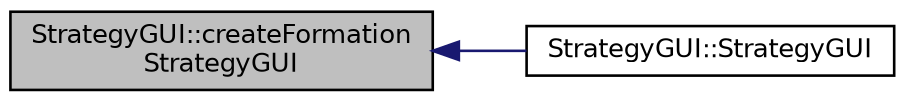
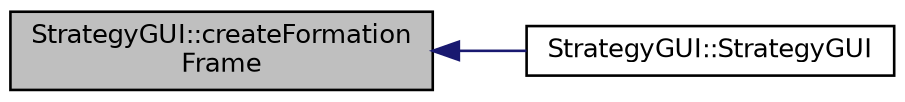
(222, 51) -> (222, 51)
